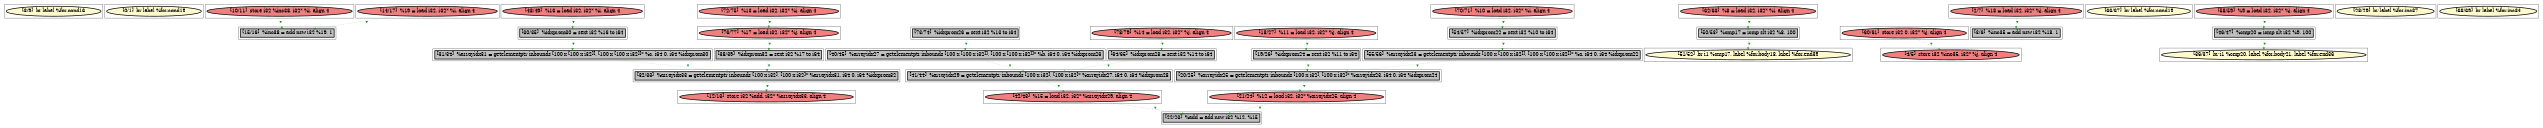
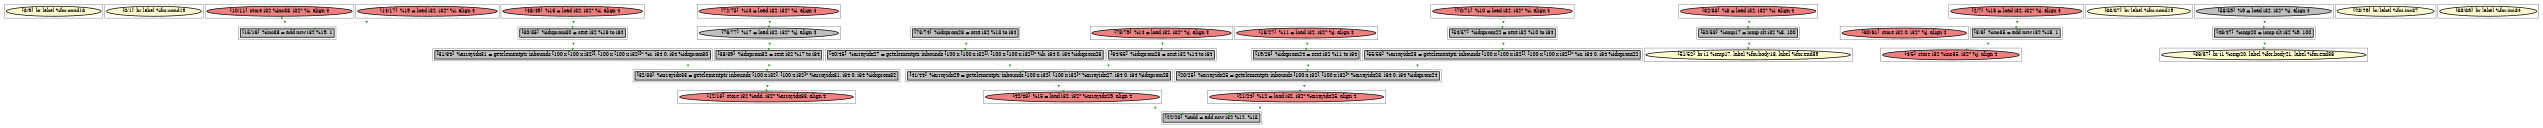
(2264, 11) -> (2264, 11)
(279, 22) -> (284, 24)
(769, 33) -> (769, 33)
(1926, 43) -> (1986, 43)
